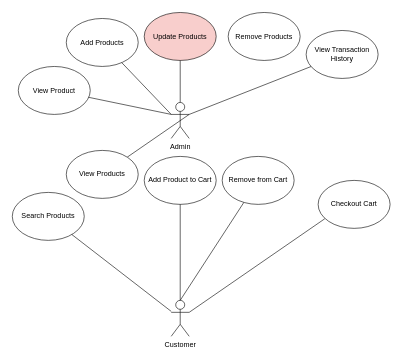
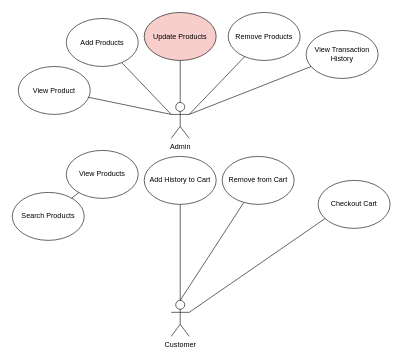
(155, 138) -> (218, 85)
(180, 180) -> (180, 180)
(120, 272) -> (75, 196)
